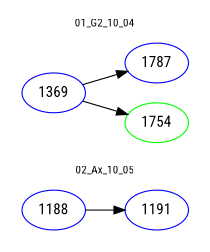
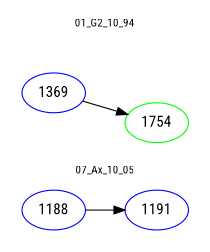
(105, 24) -> (105, 24)
(157, 63) -> none
(105, 171) -> (105, 171)
